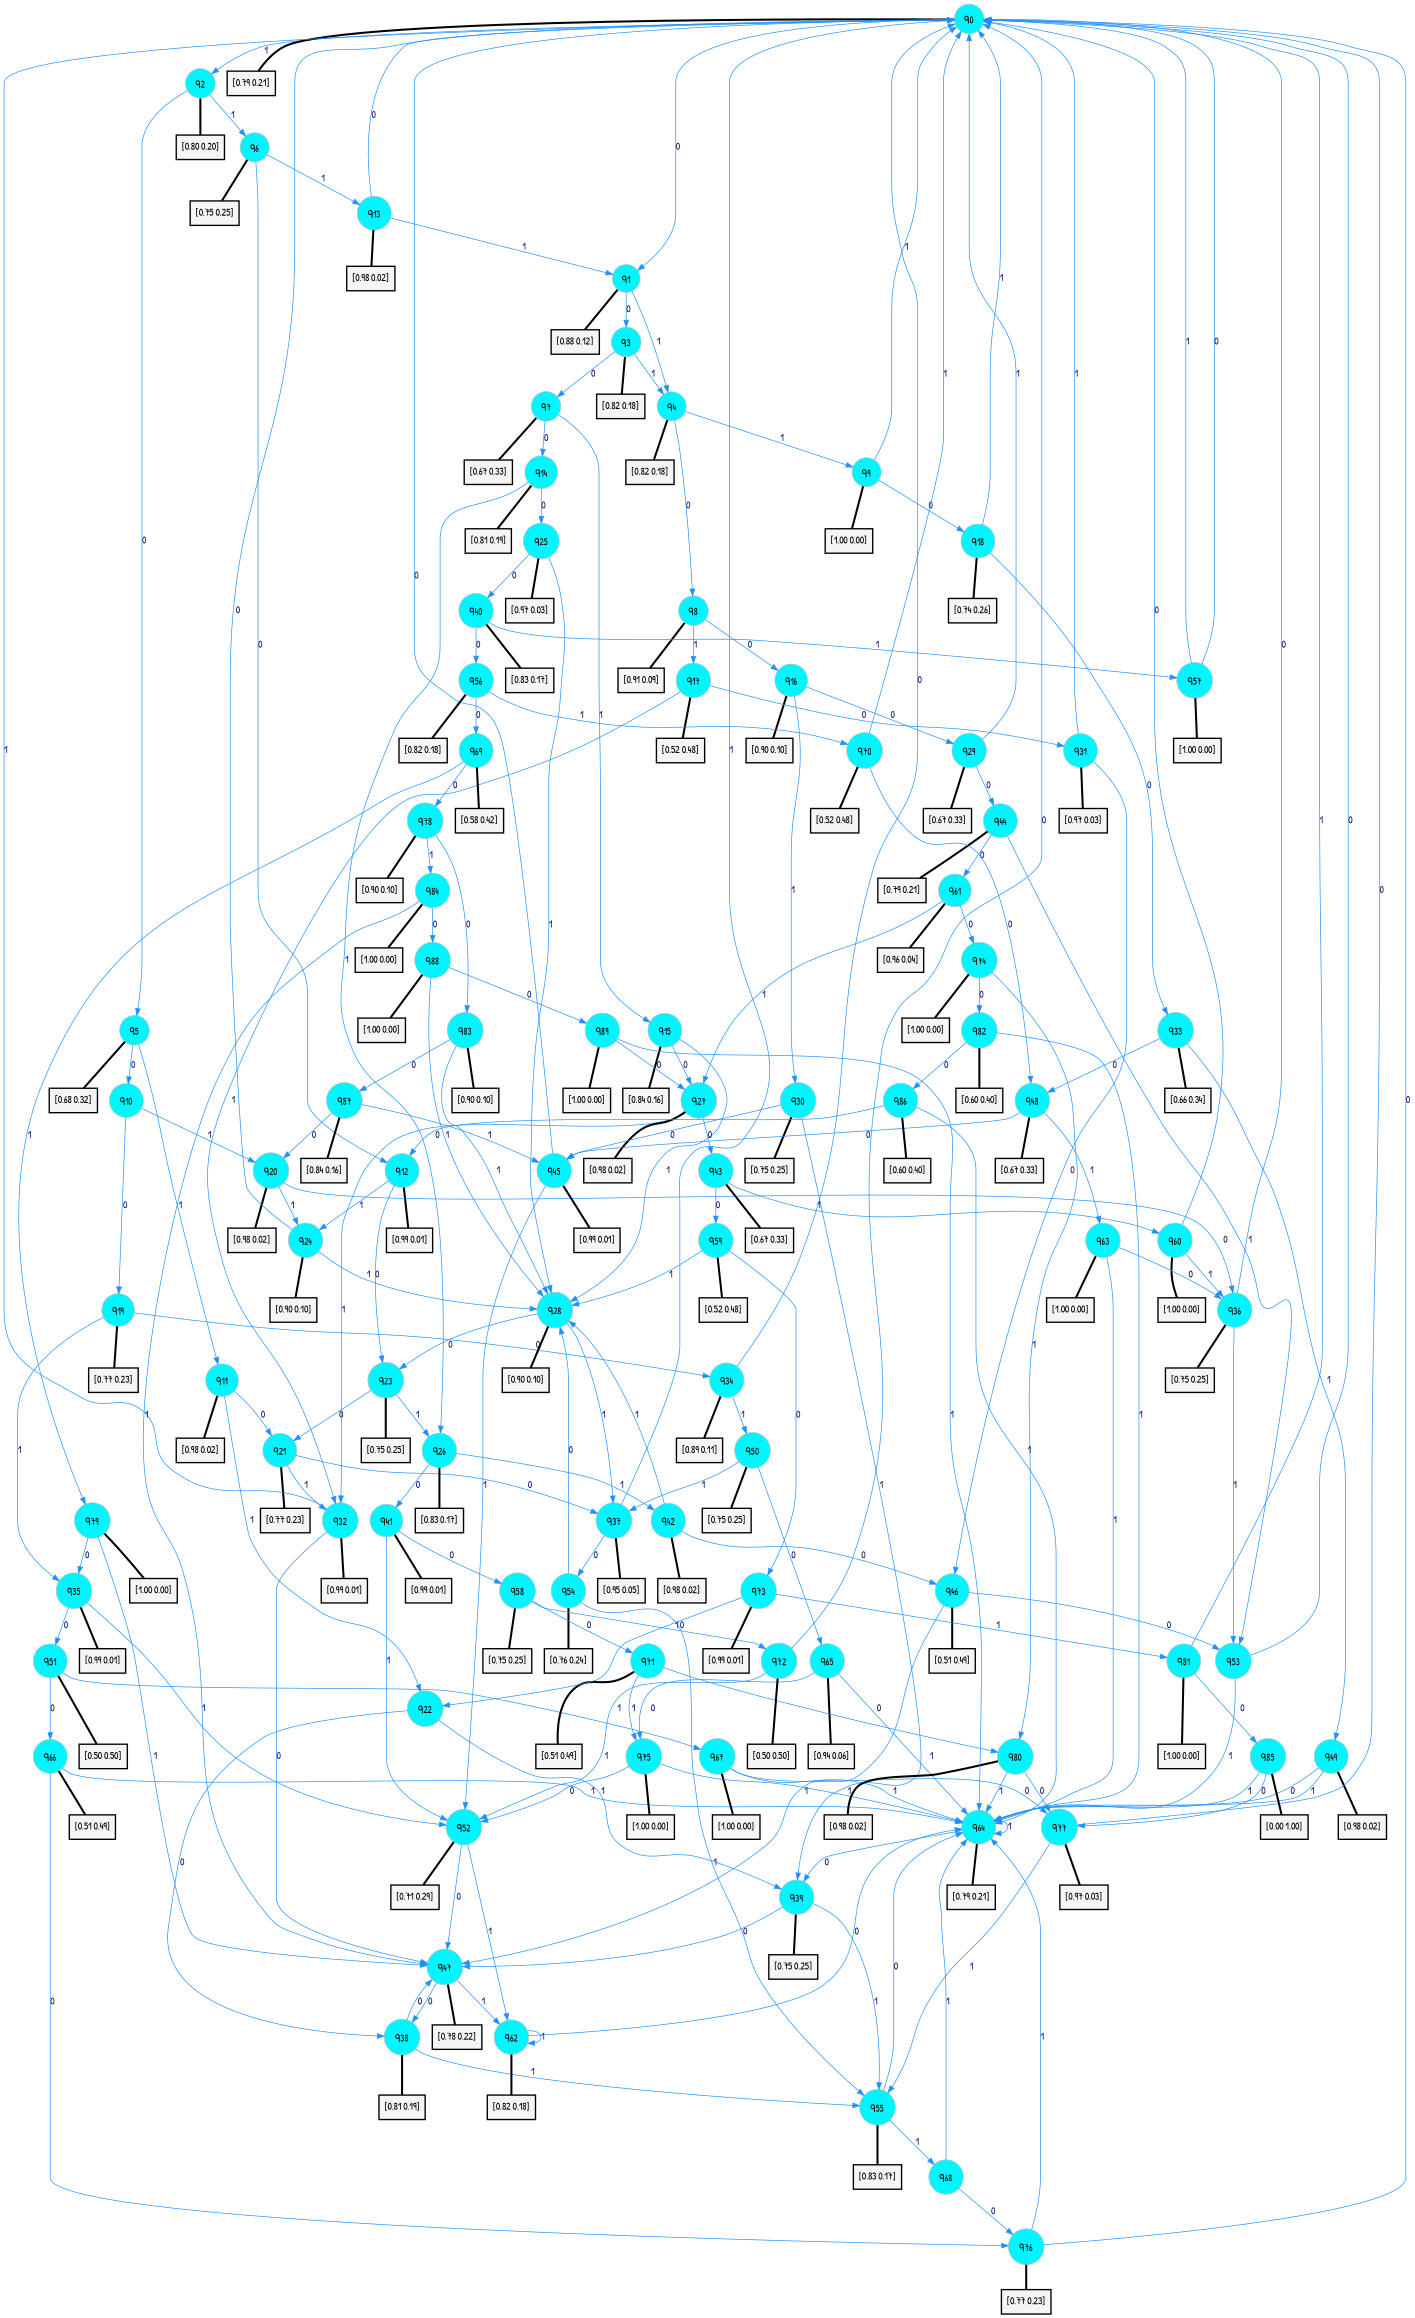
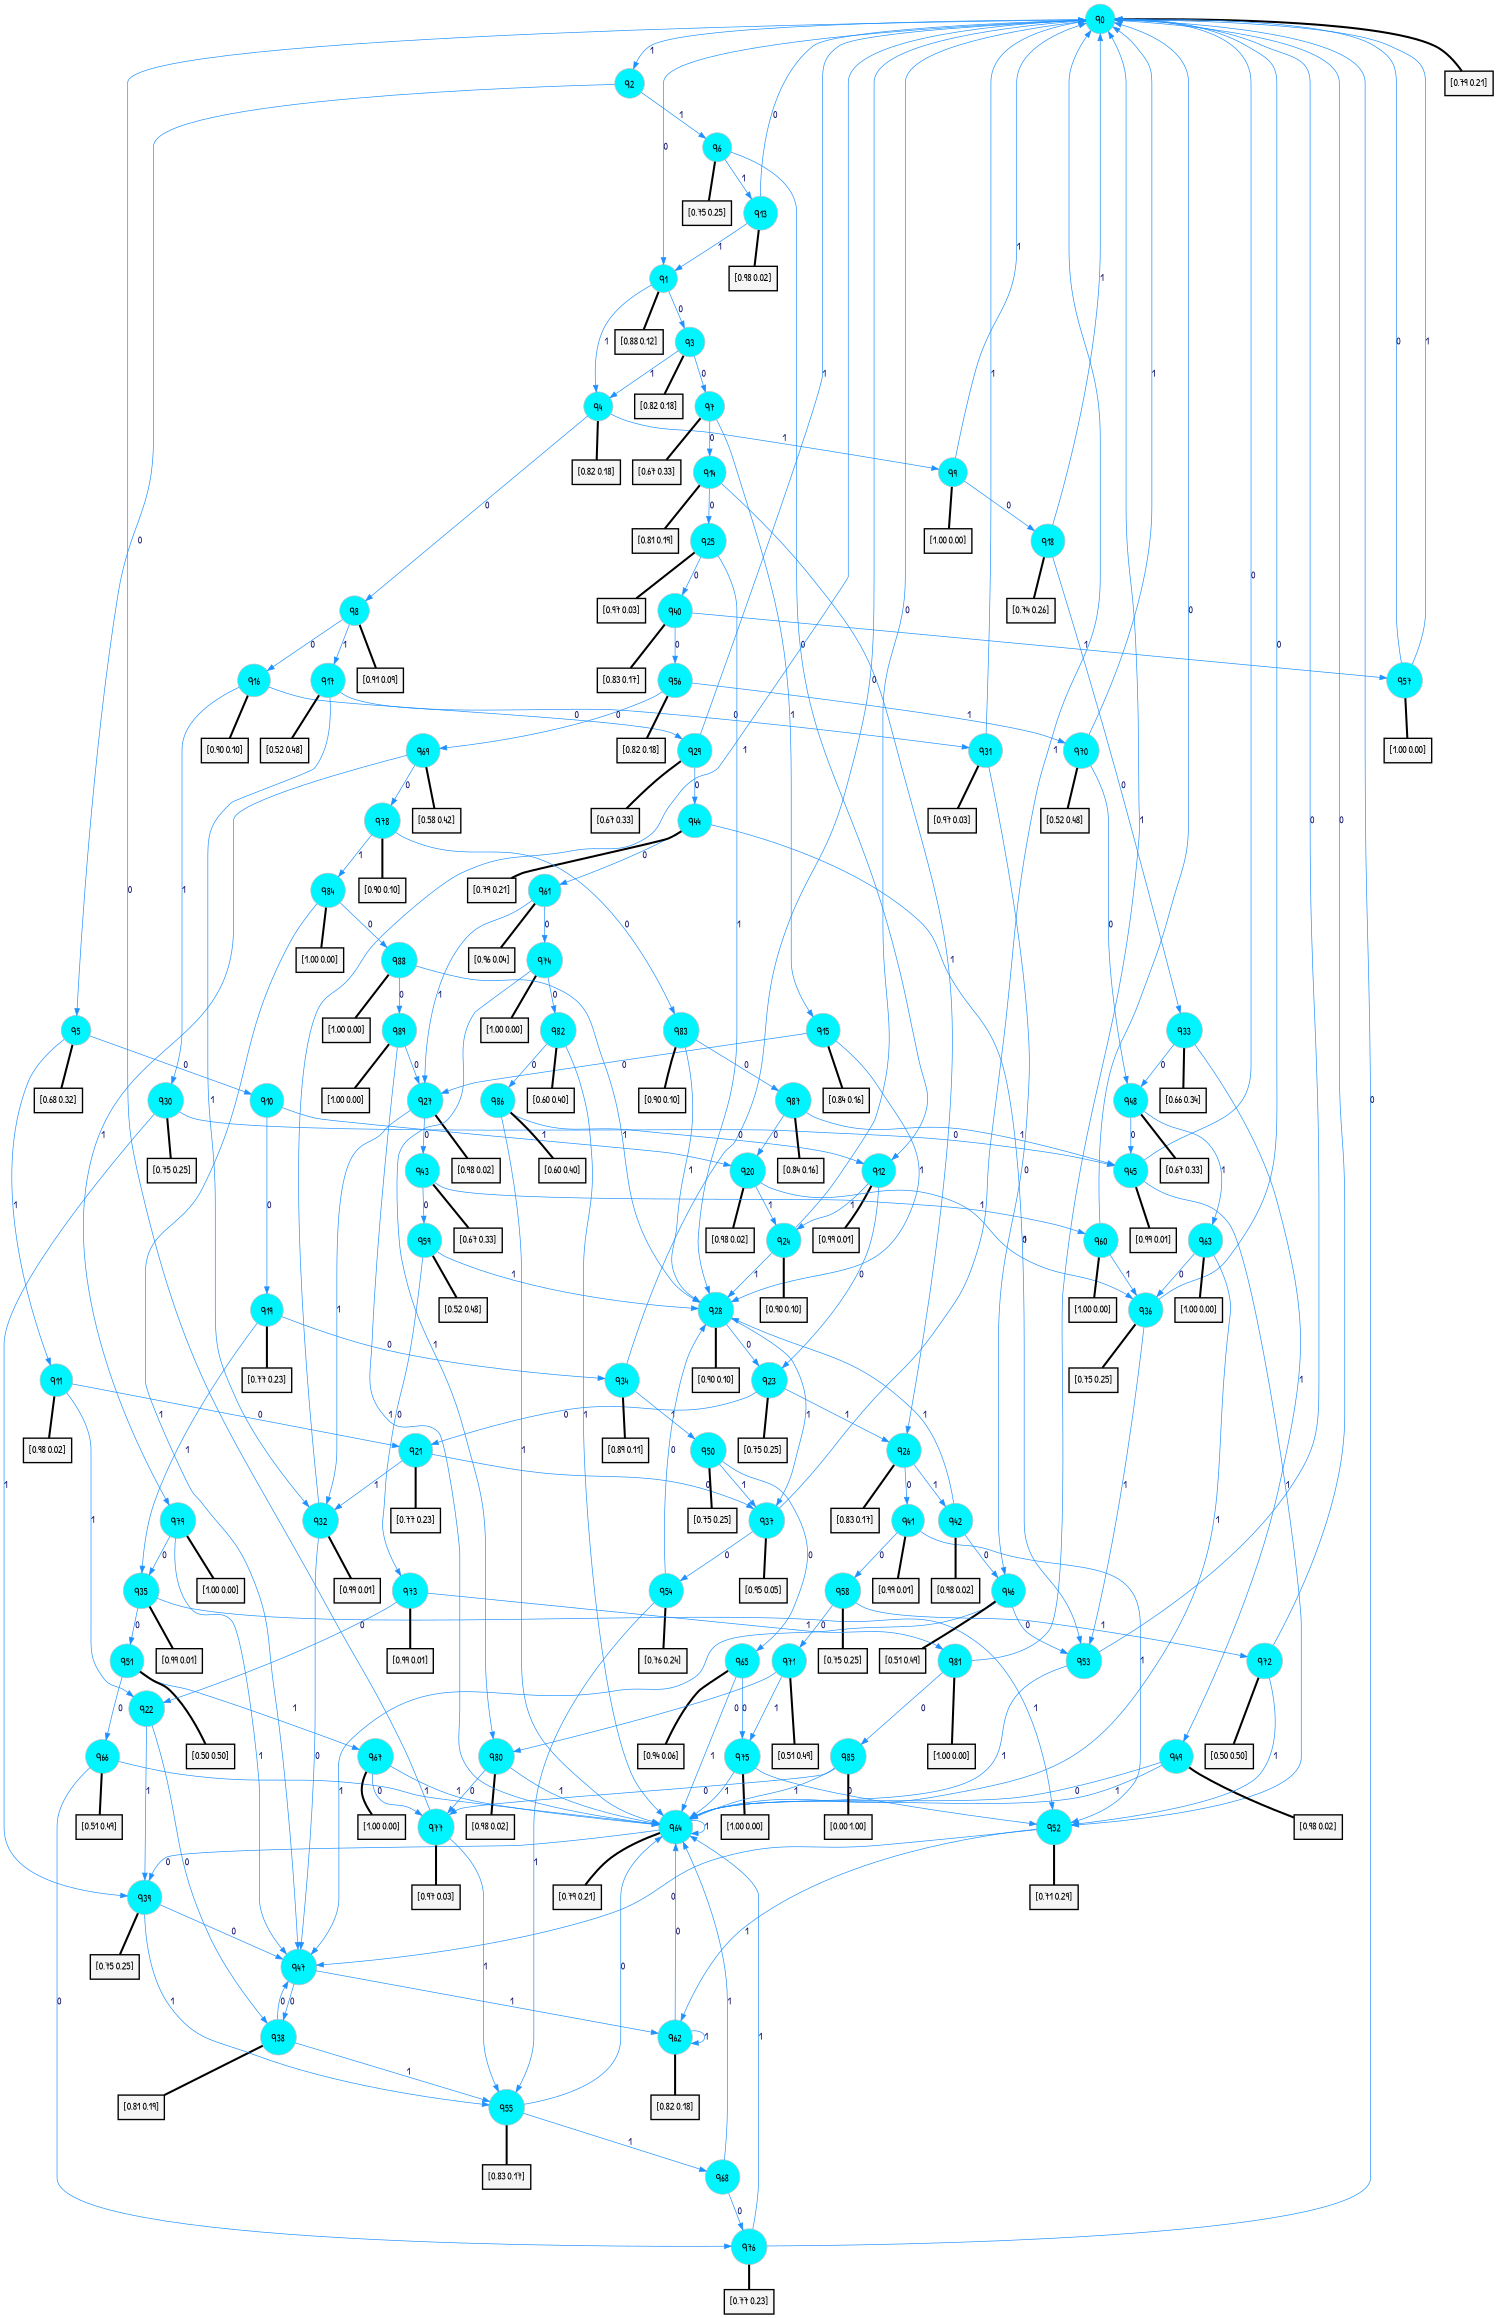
(200, 147) -> none
(457, 2037) -> none
